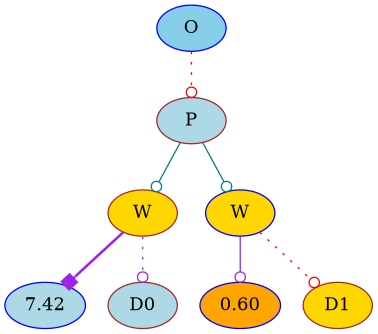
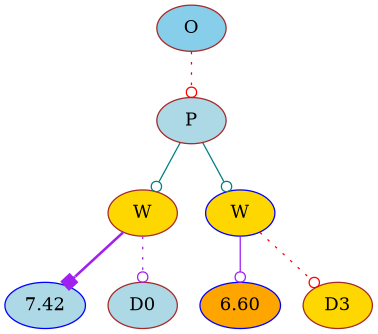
(191, 28) -> (191, 28)
(240, 305) -> (240, 305)
(338, 305) -> (338, 305)
